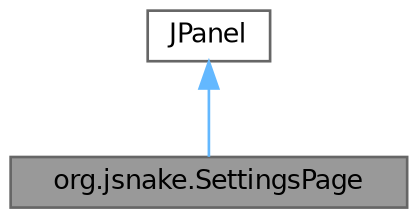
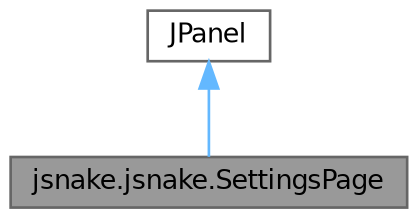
(209, 182) -> (209, 182)
